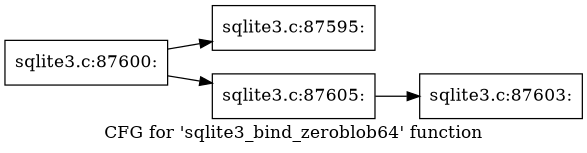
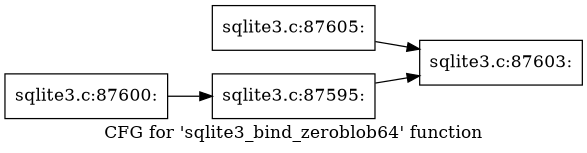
(184, 78) -> none
none -> (391, 80)
